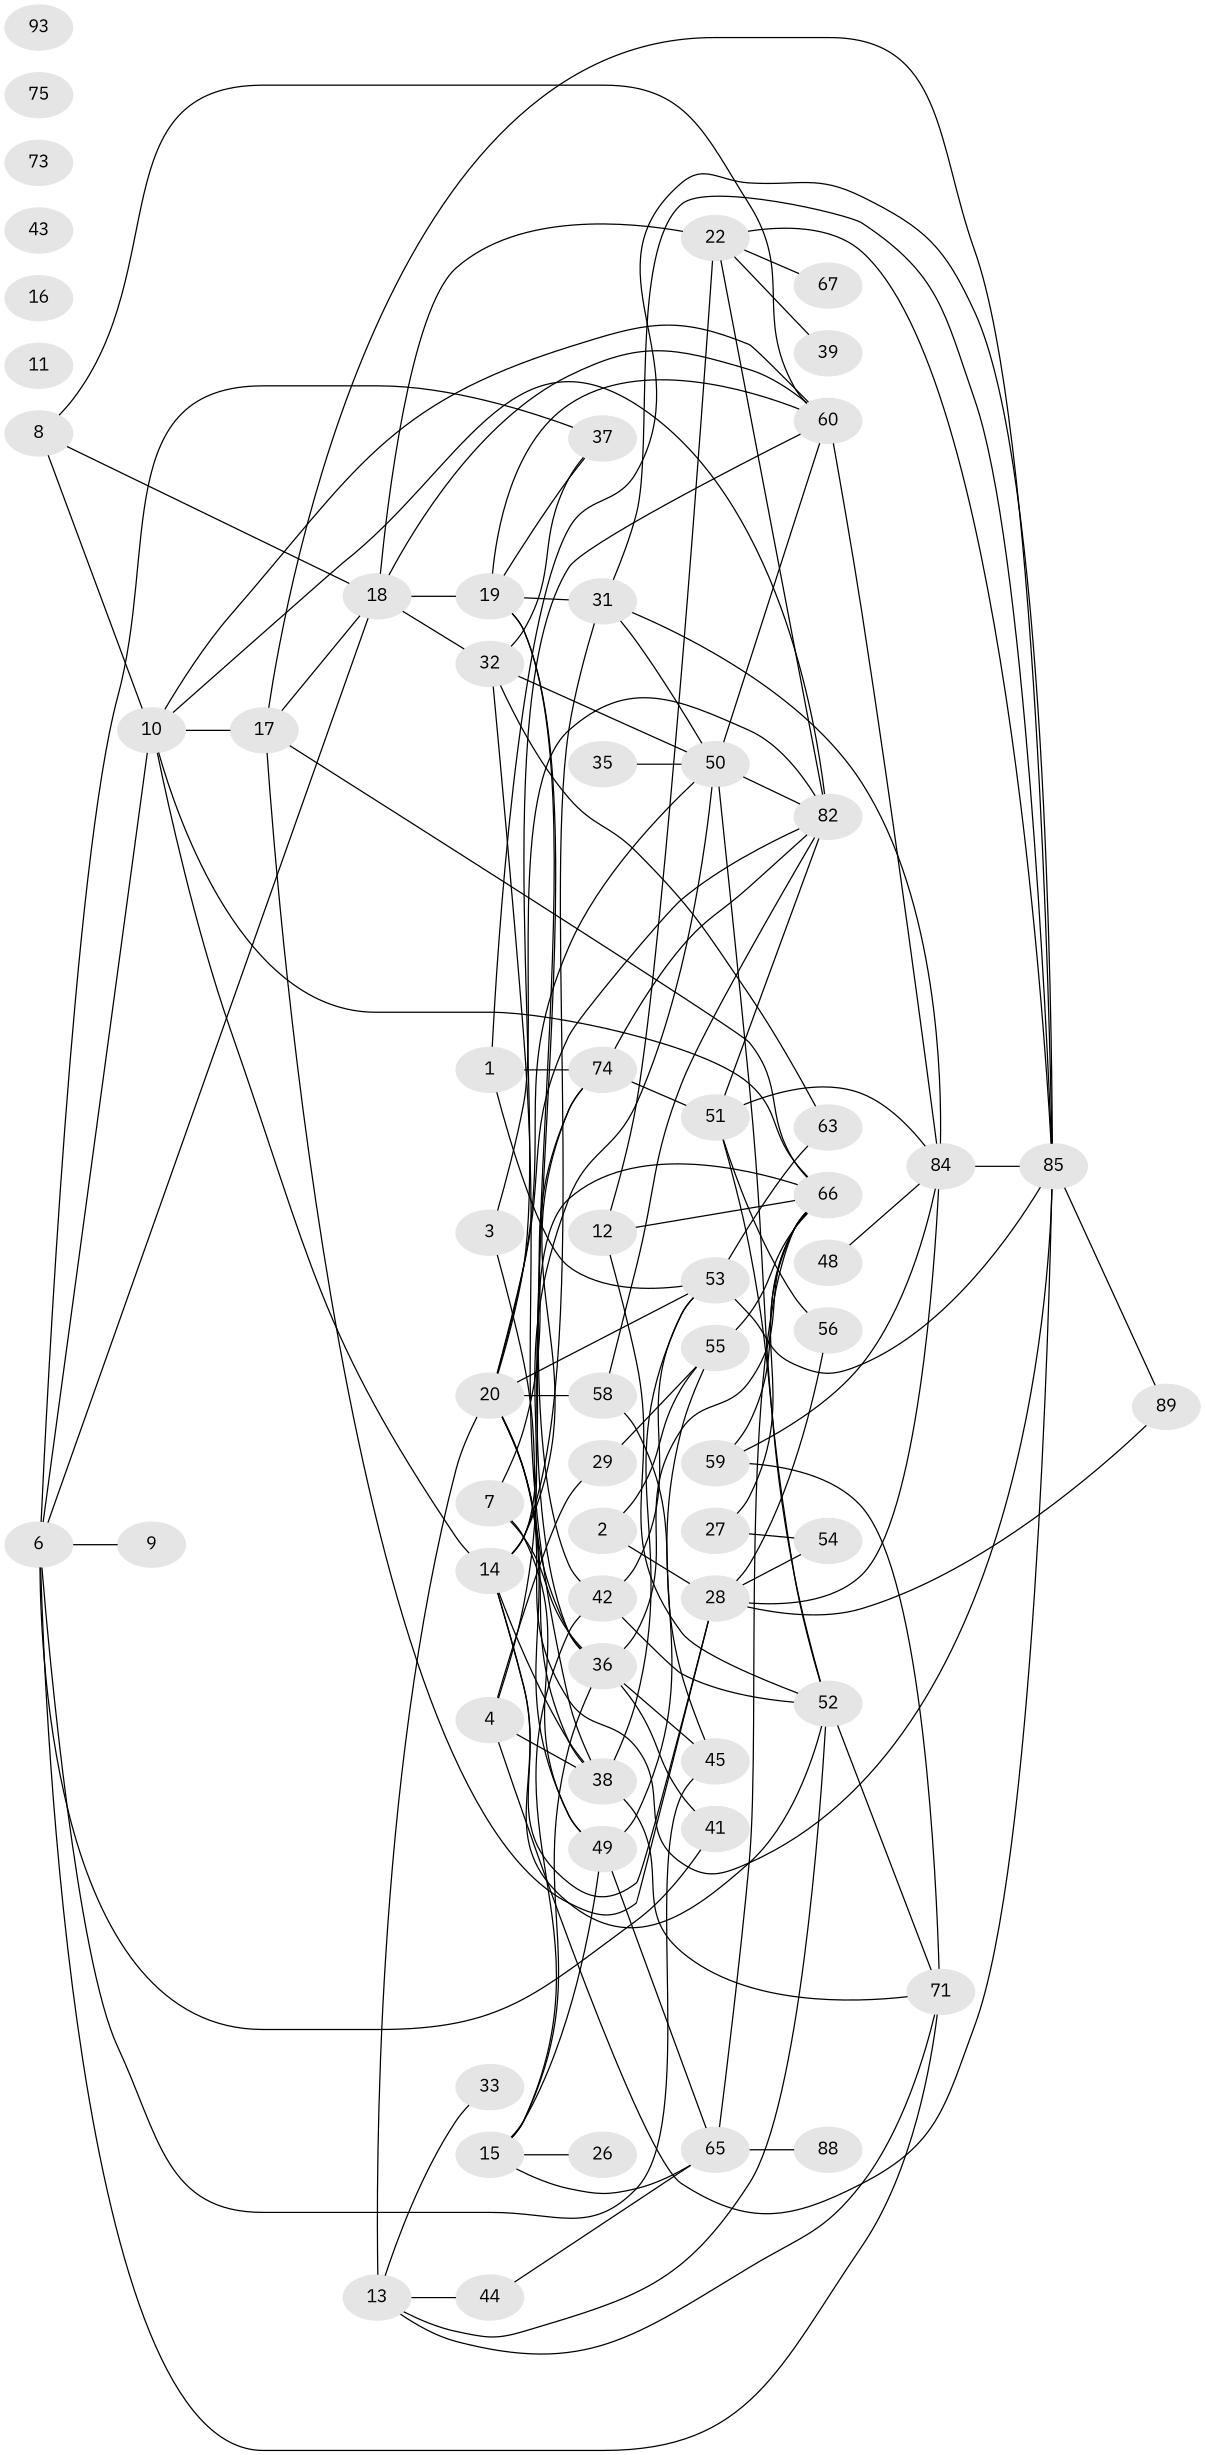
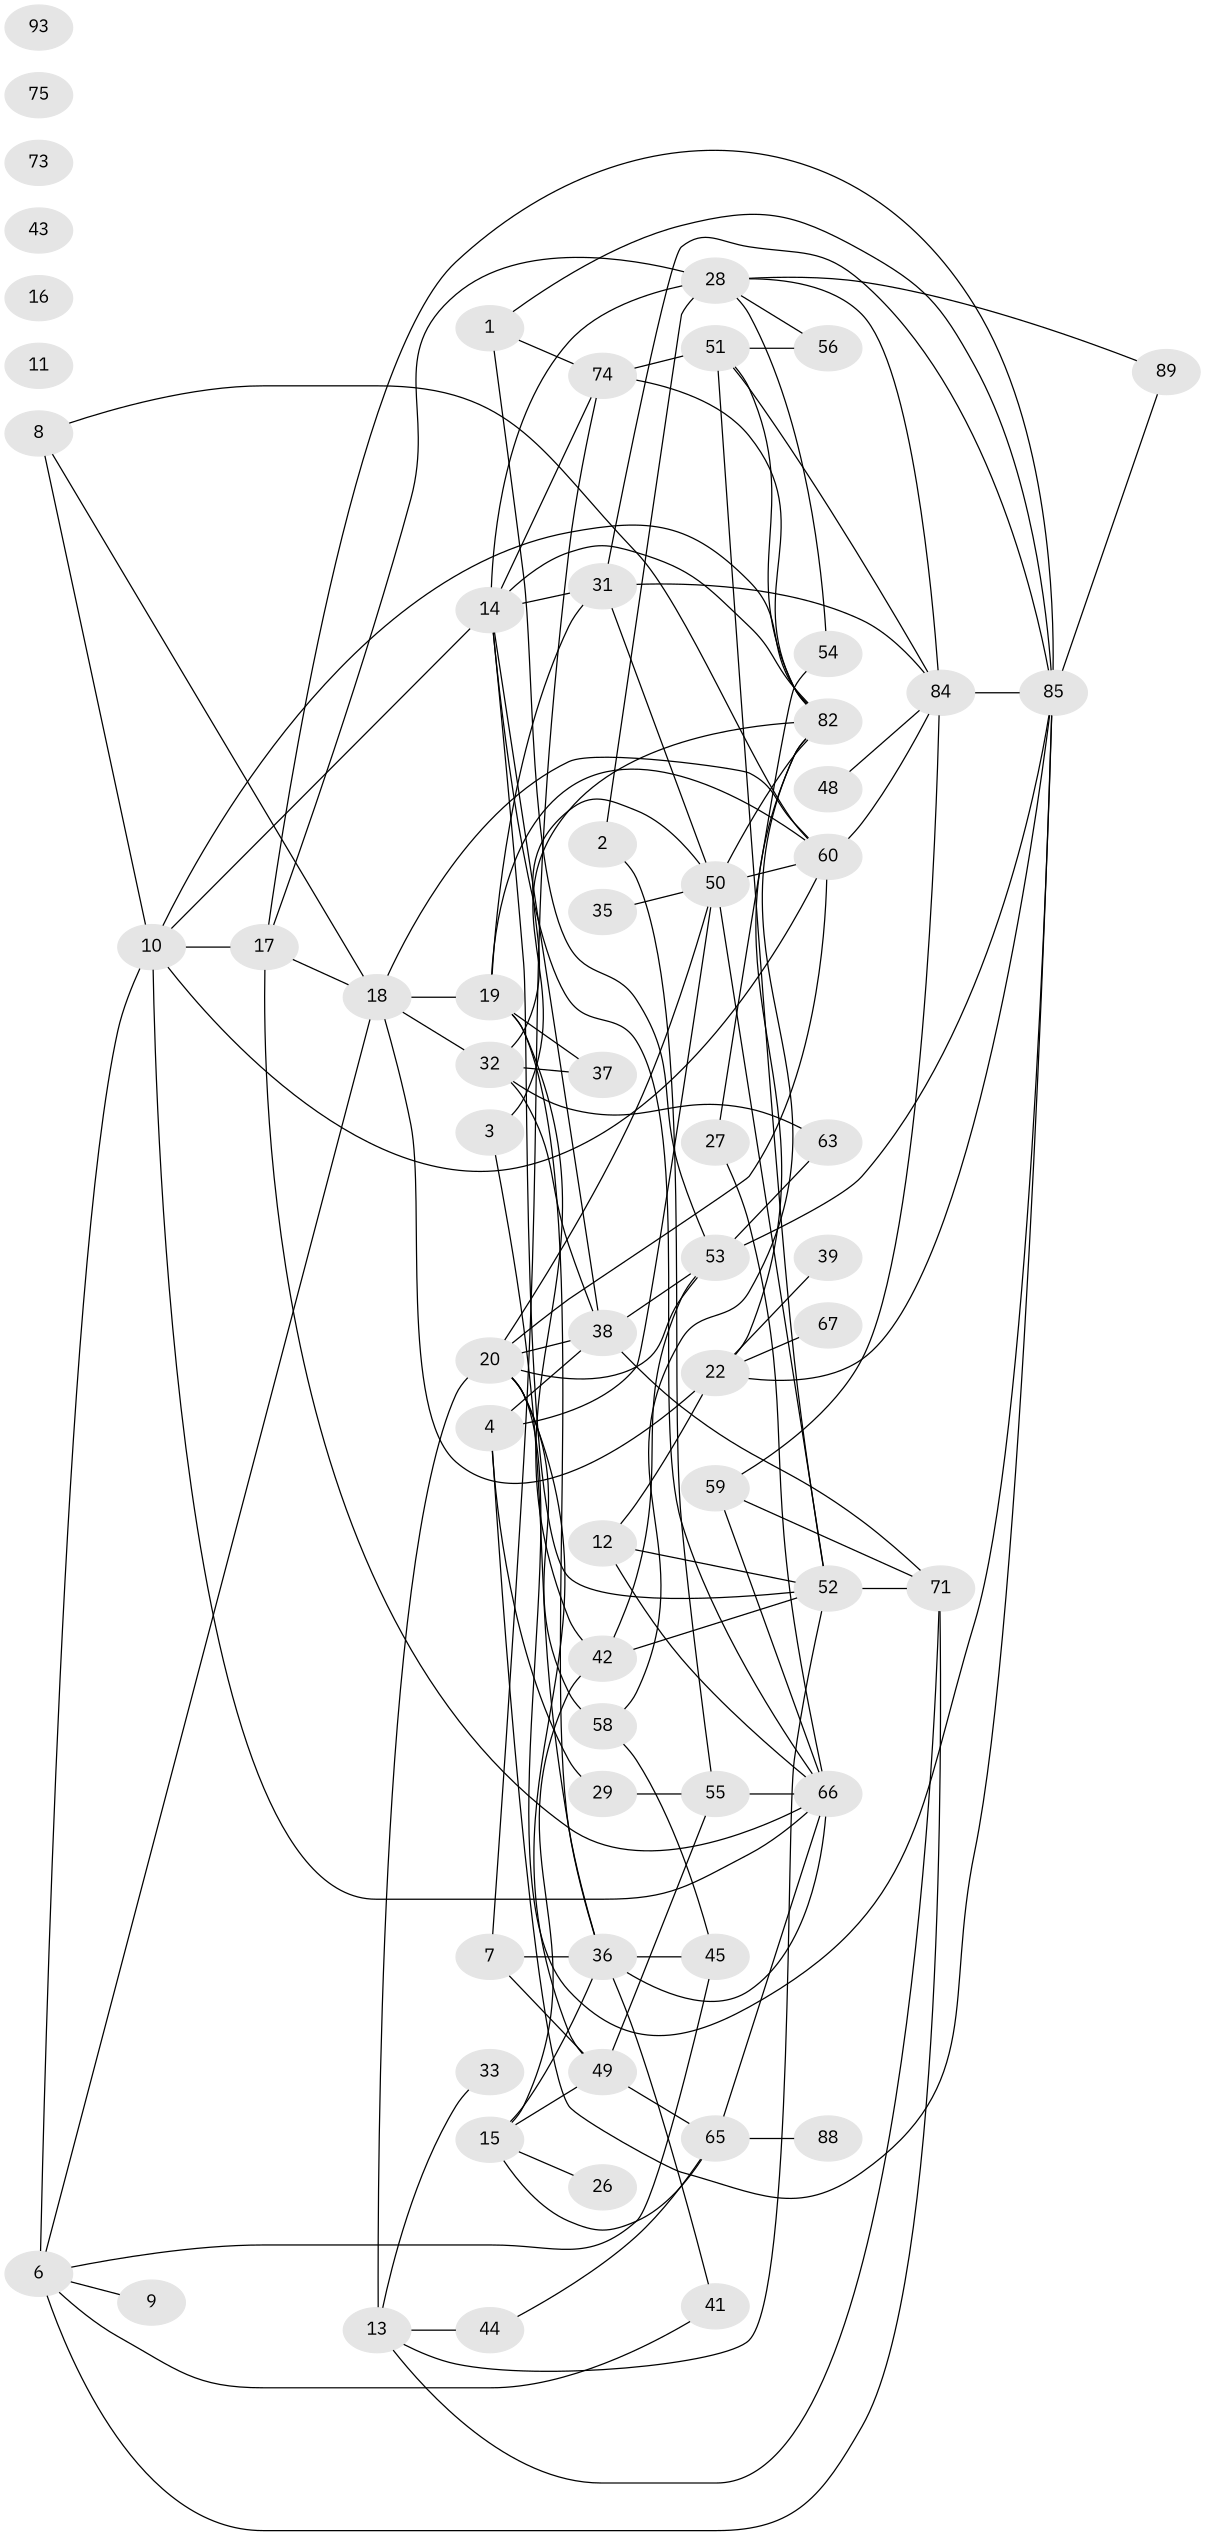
(104, 762) -> none
(569, 1035) -> (680, 569)
